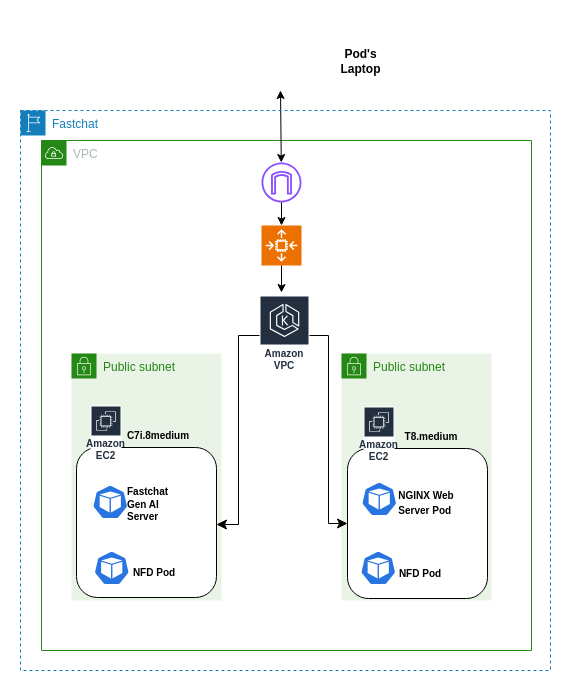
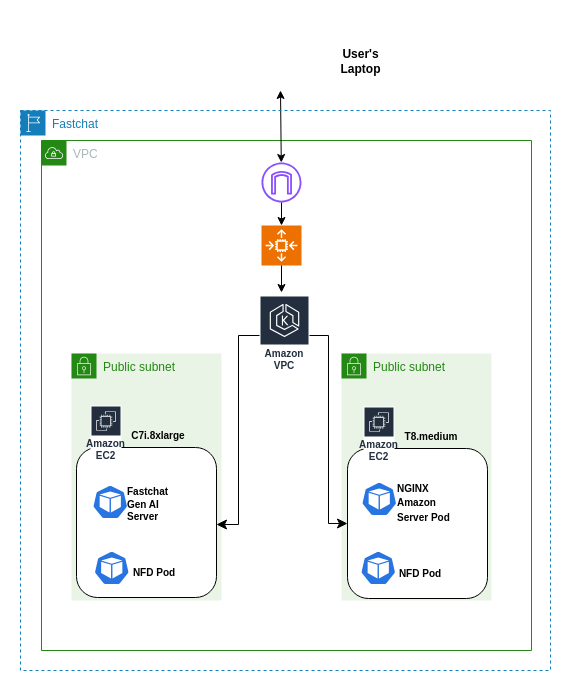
(361, 62) -> (361, 62)
(159, 436) -> (159, 436)
(427, 503) -> (427, 503)
